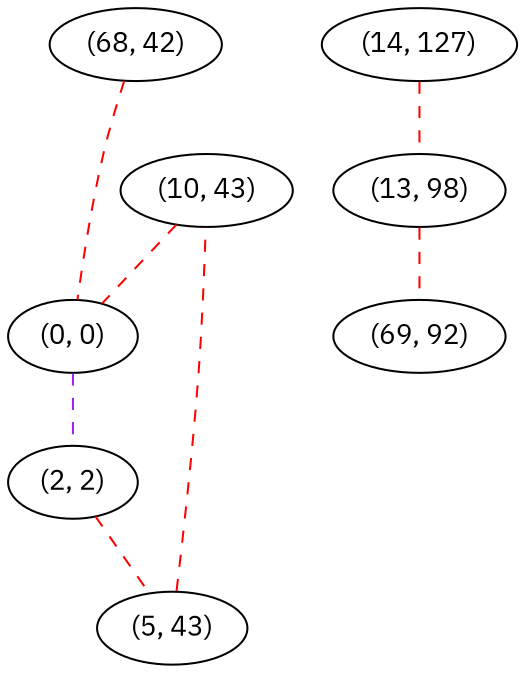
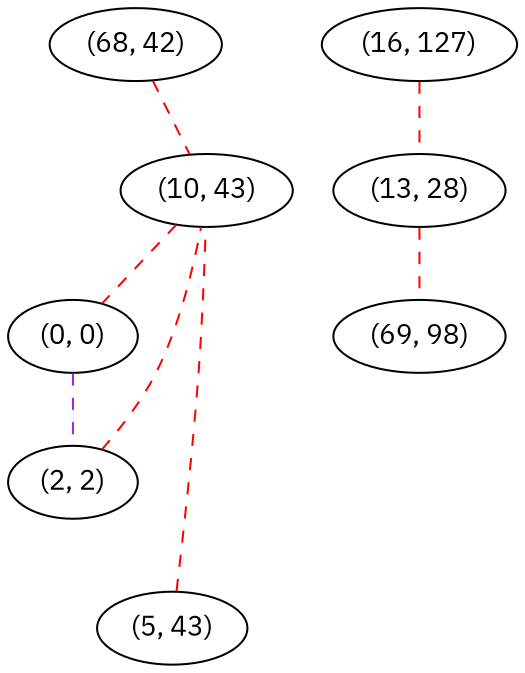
(419, 45) -> (419, 45)
(96, 189) -> (171, 118)
(419, 190) -> (419, 190)
(419, 336) -> (419, 336)
(122, 555) -> (168, 346)
